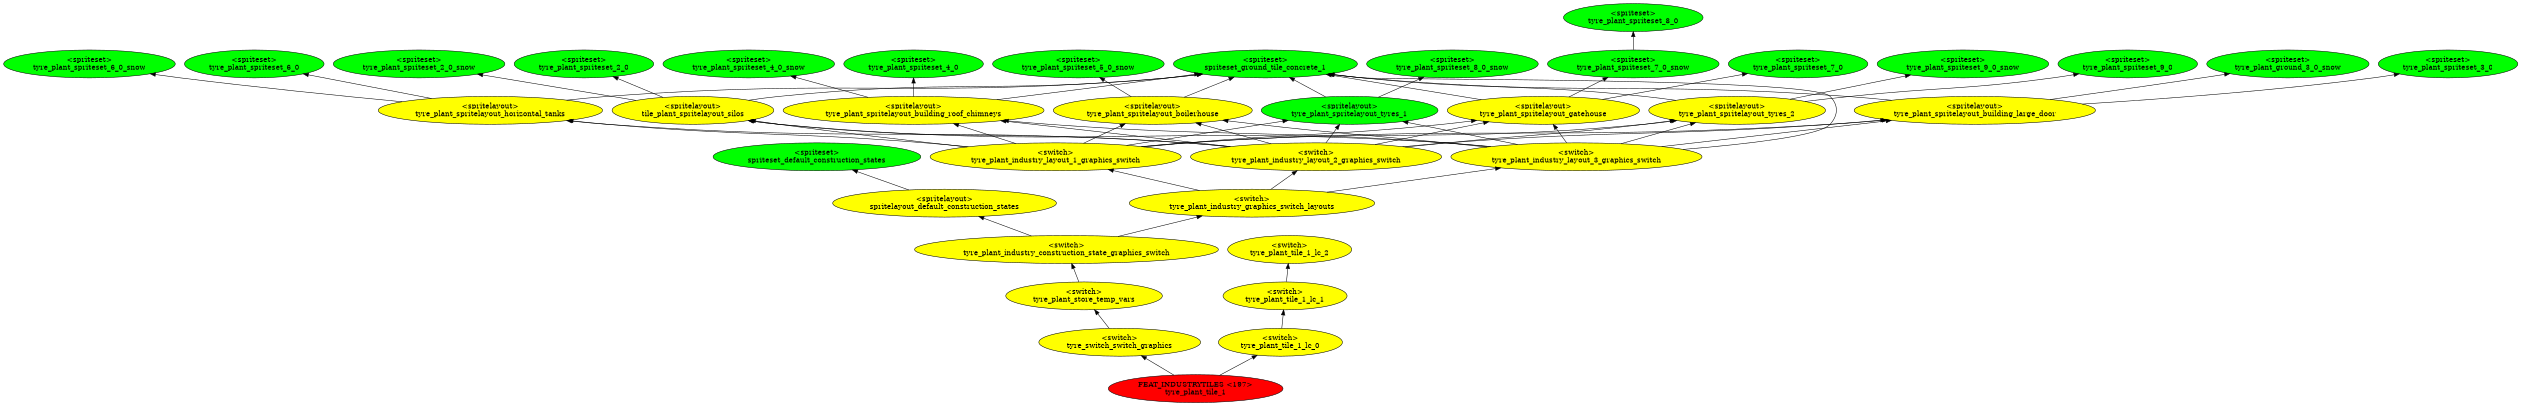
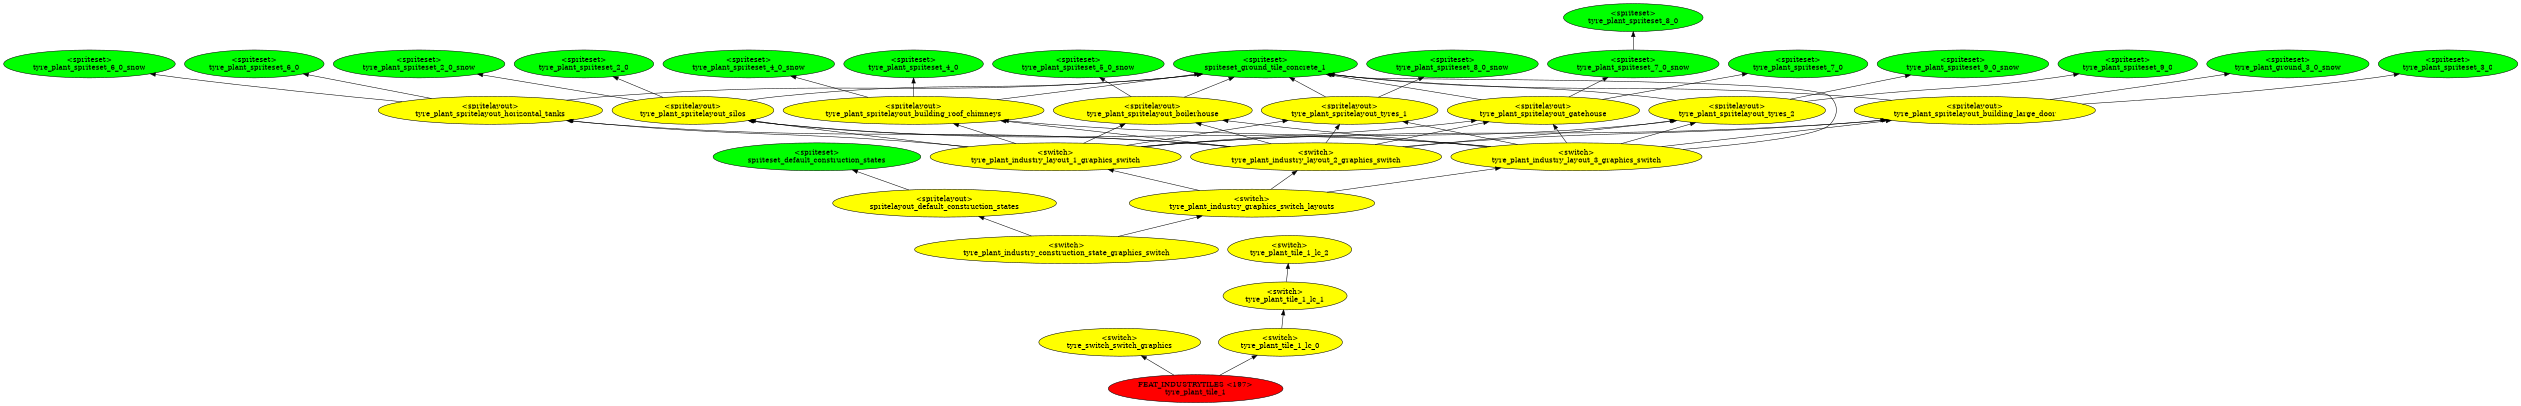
(693, 110) -> (693, 110)
(1350, 110) -> (1350, 110)
(1084, 296) -> none
